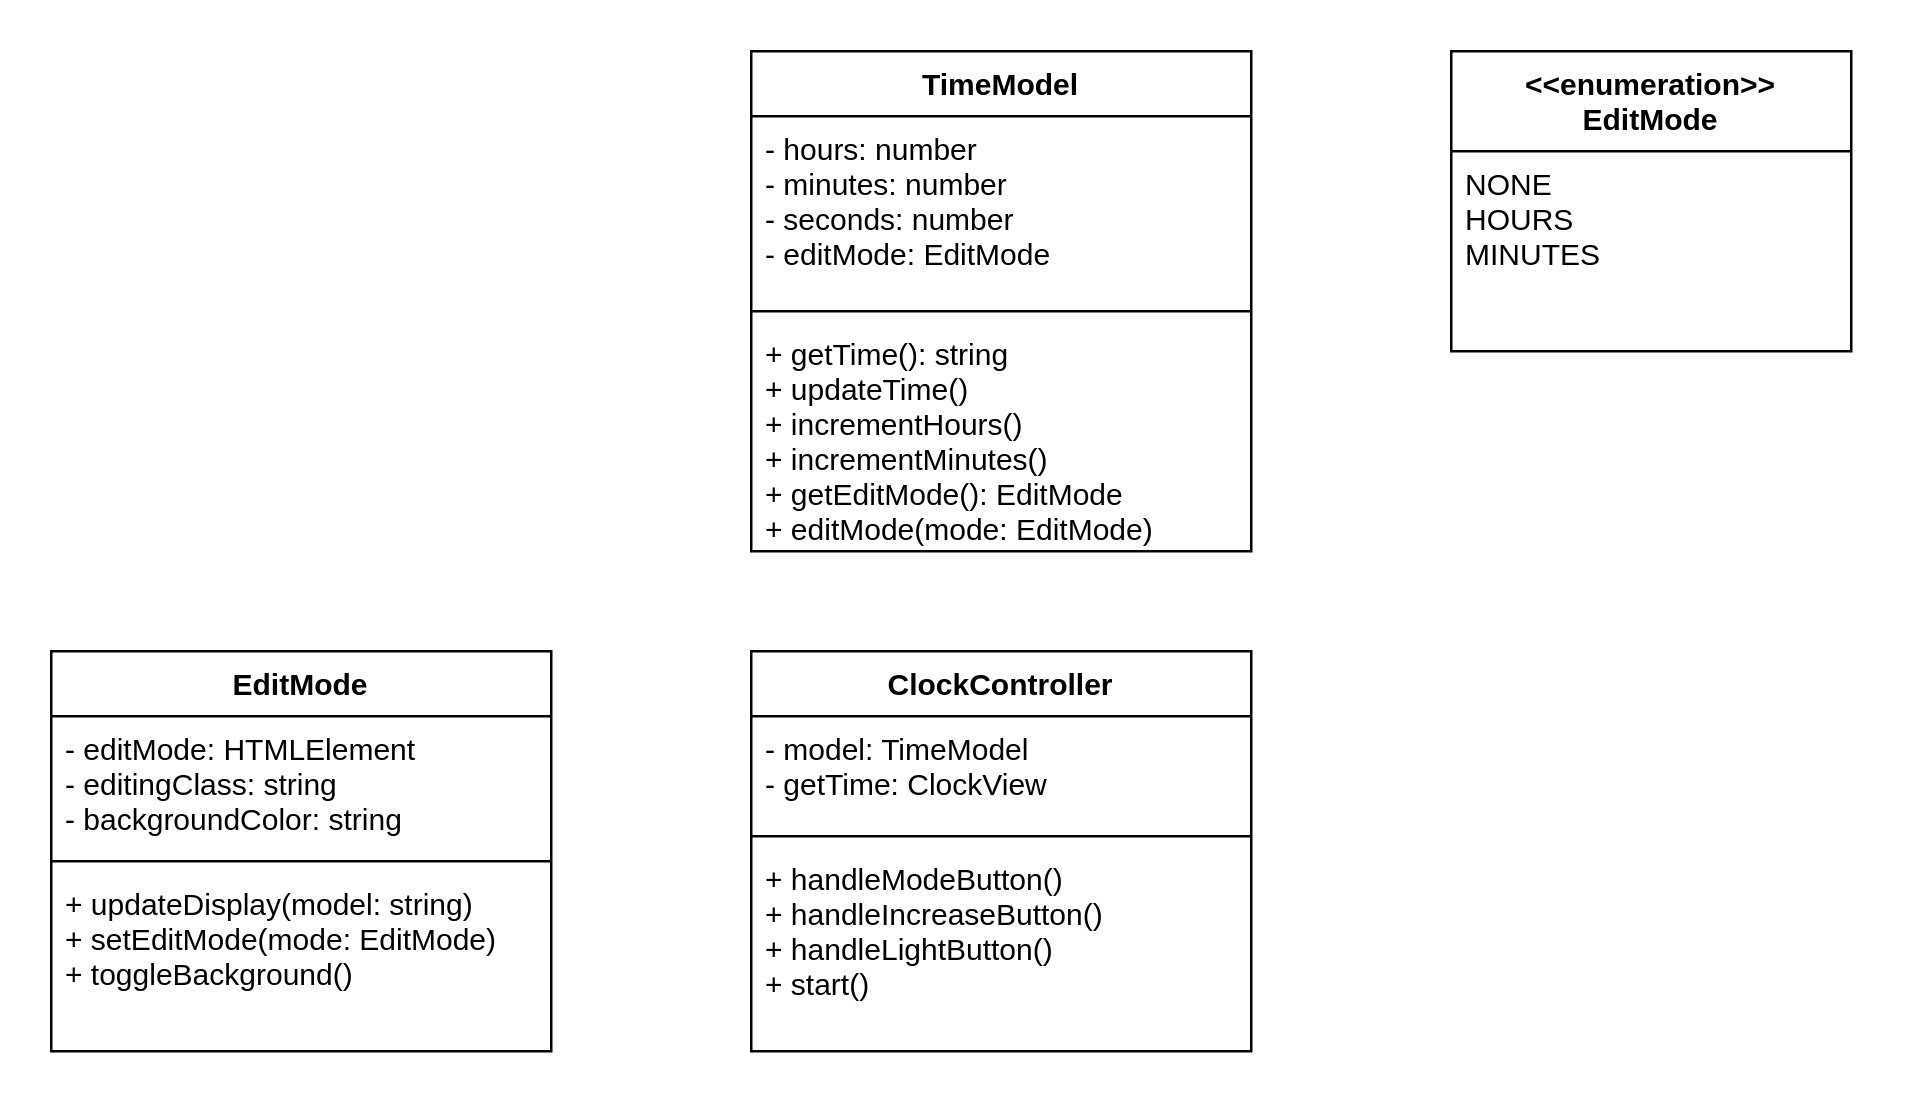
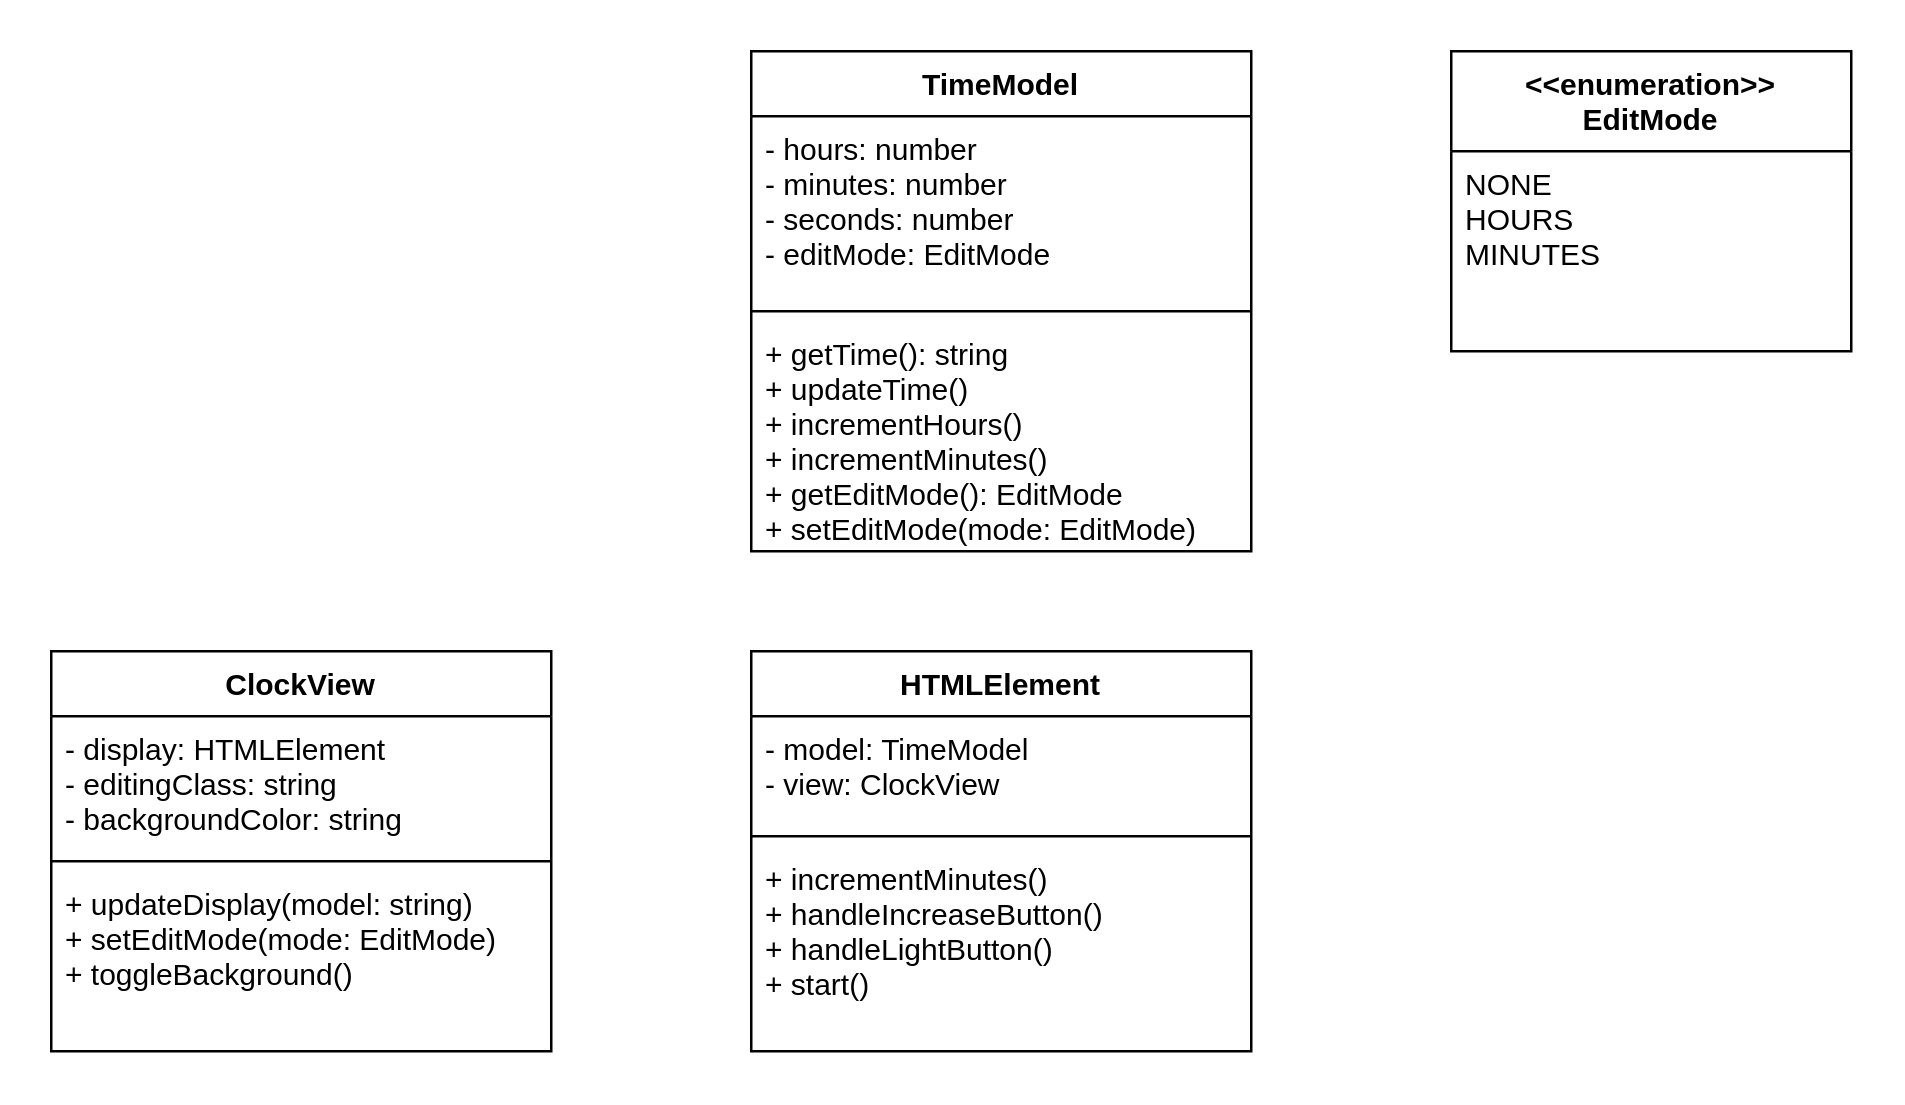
(905, 355) -> (905, 355)
(300, 685) -> (300, 685)
(1000, 685) -> (1000, 685)
(239, 750) -> (226, 750)
(893, 750) -> (893, 750)
(925, 880) -> (921, 880)
